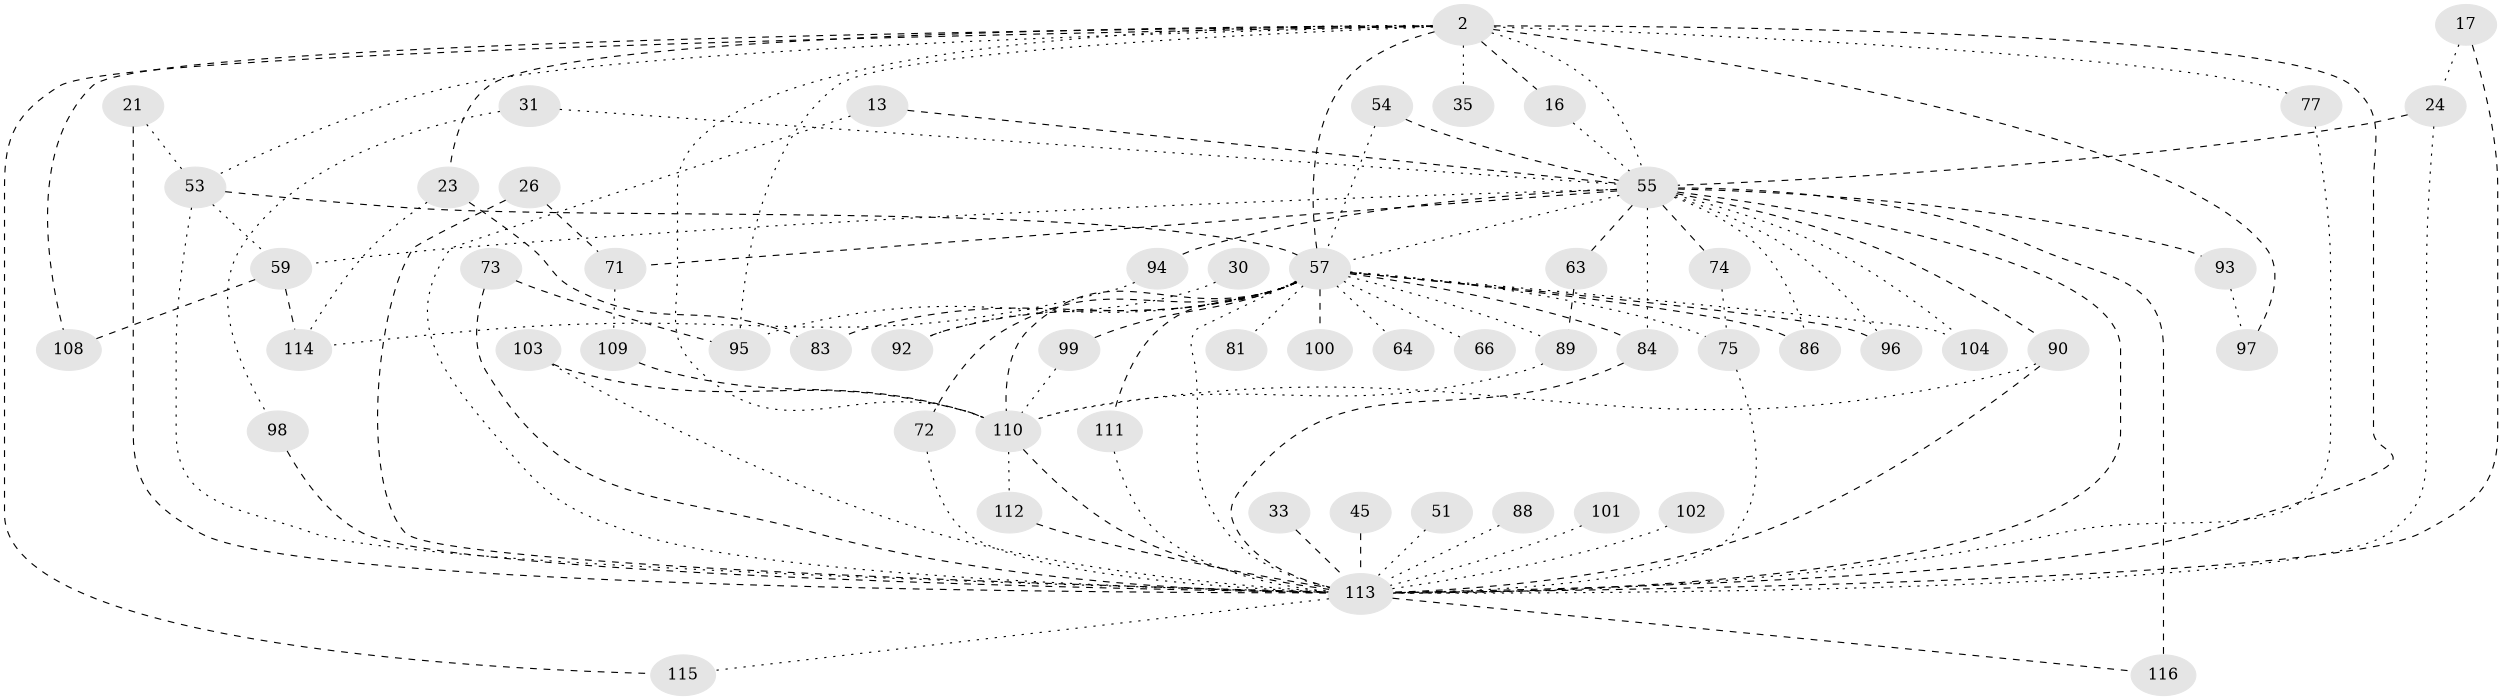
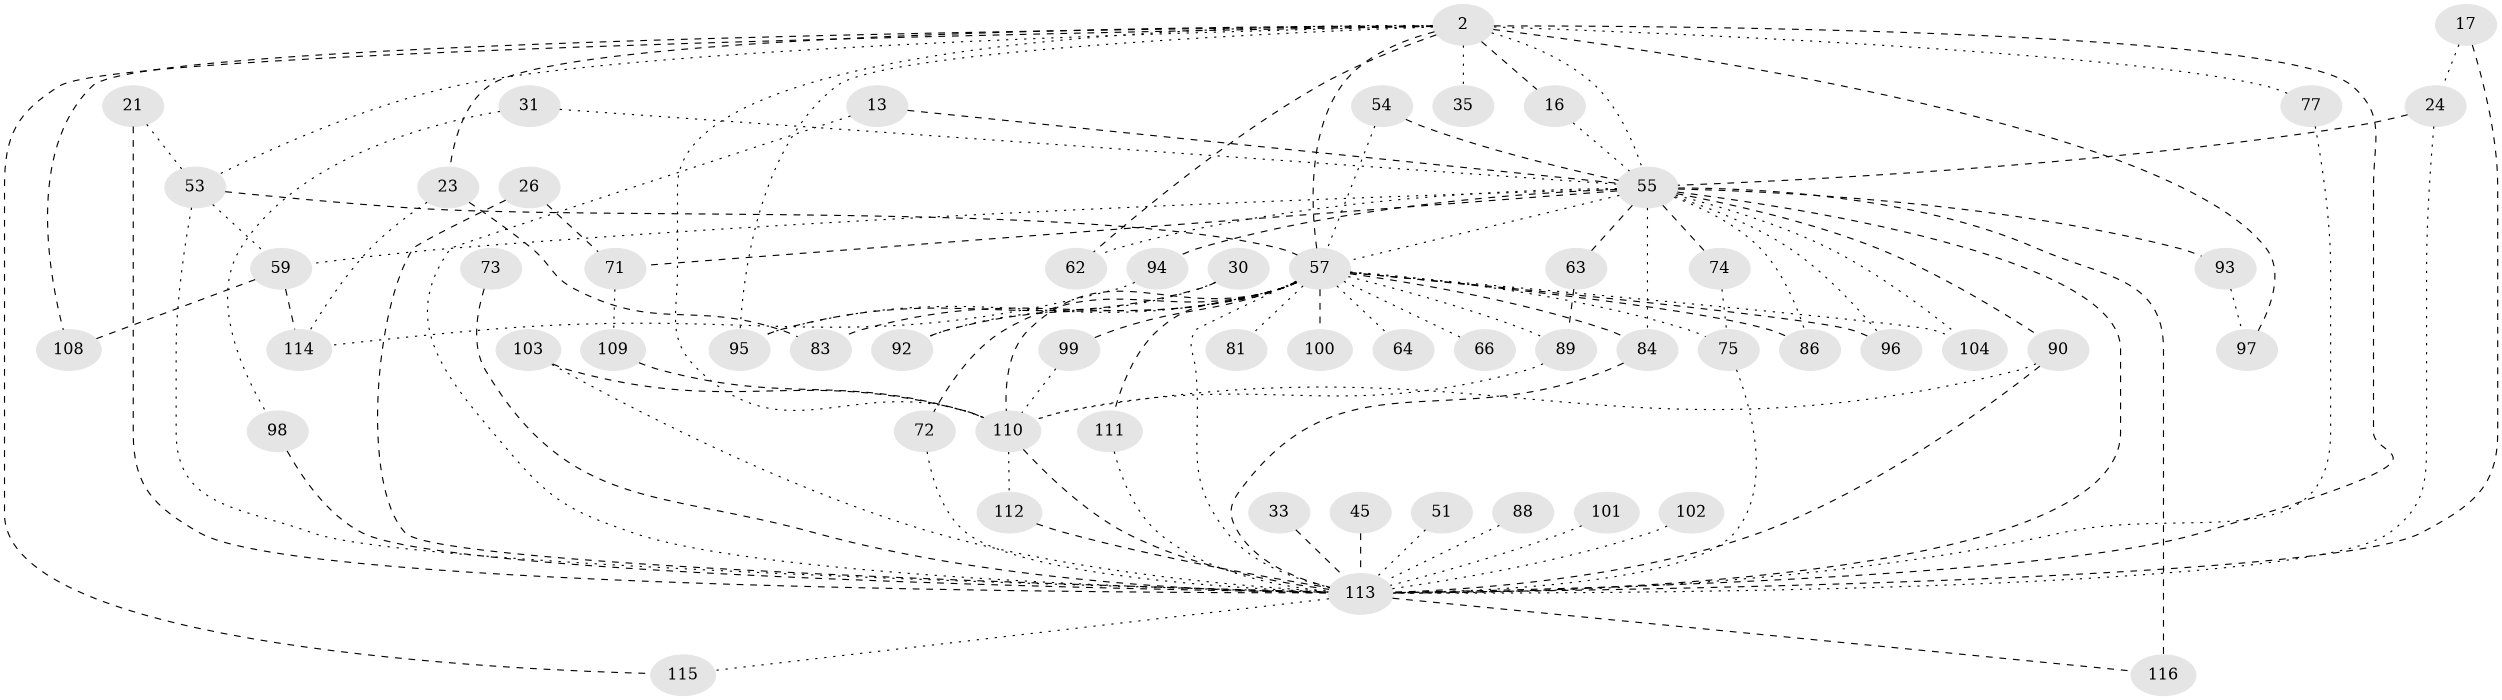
none -> (1076, 269)
(603, 311) -> (989, 309)
